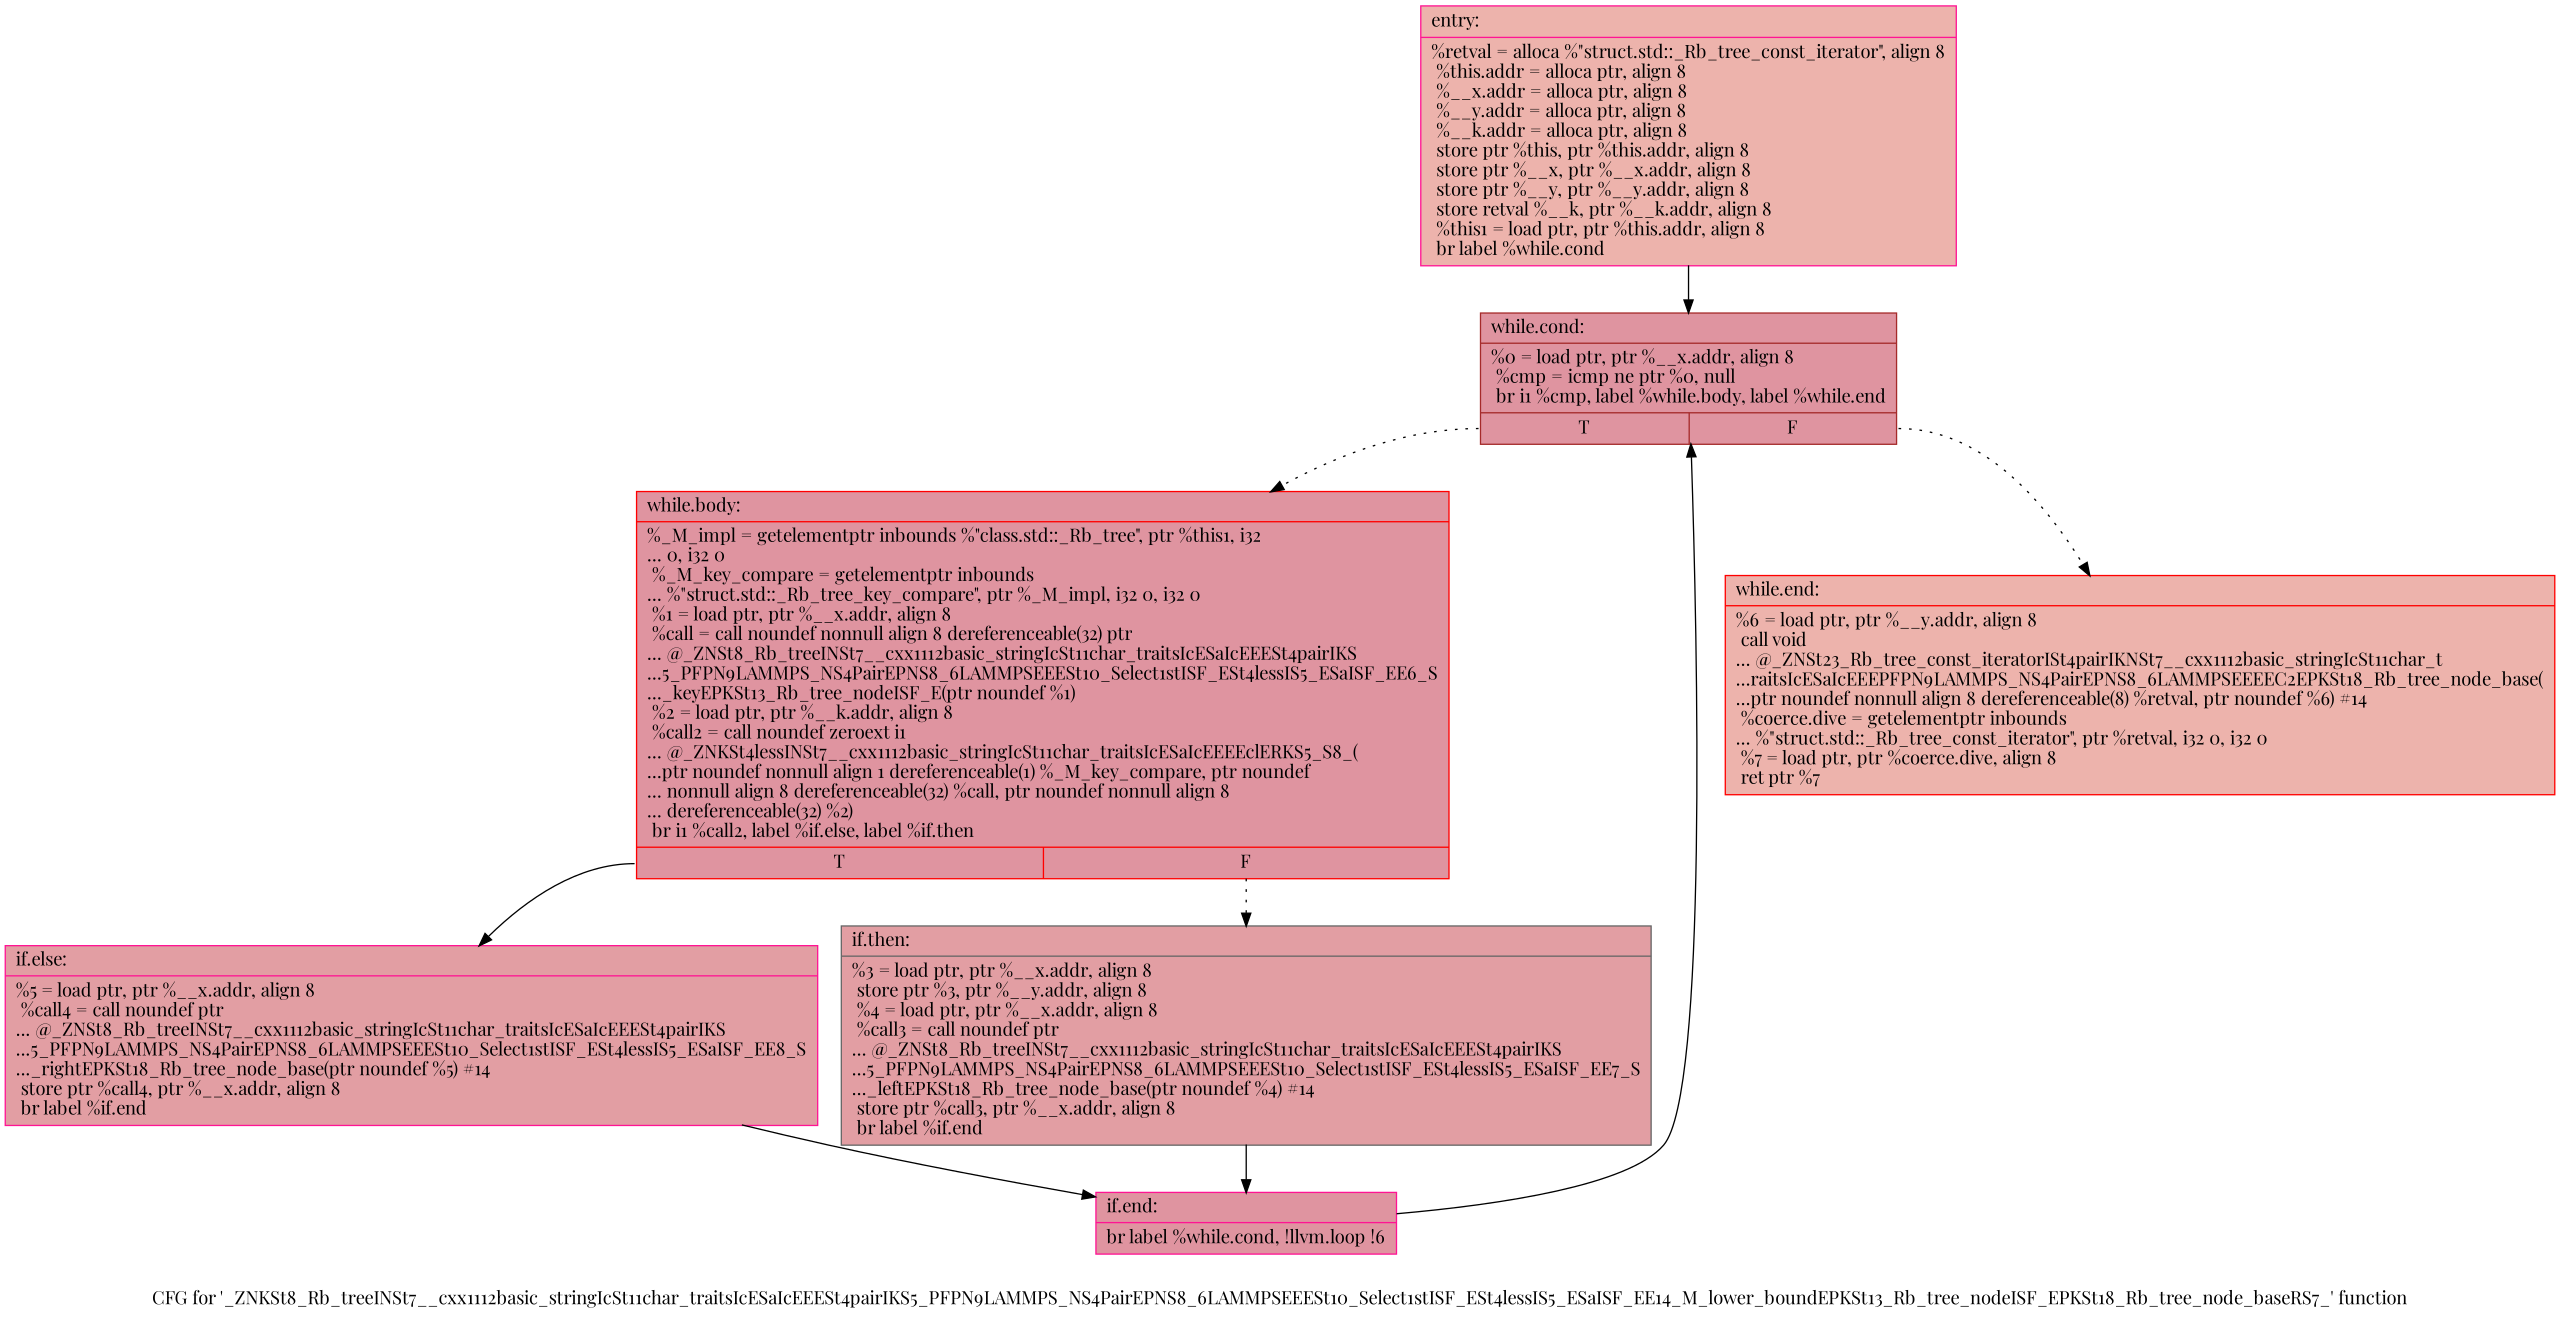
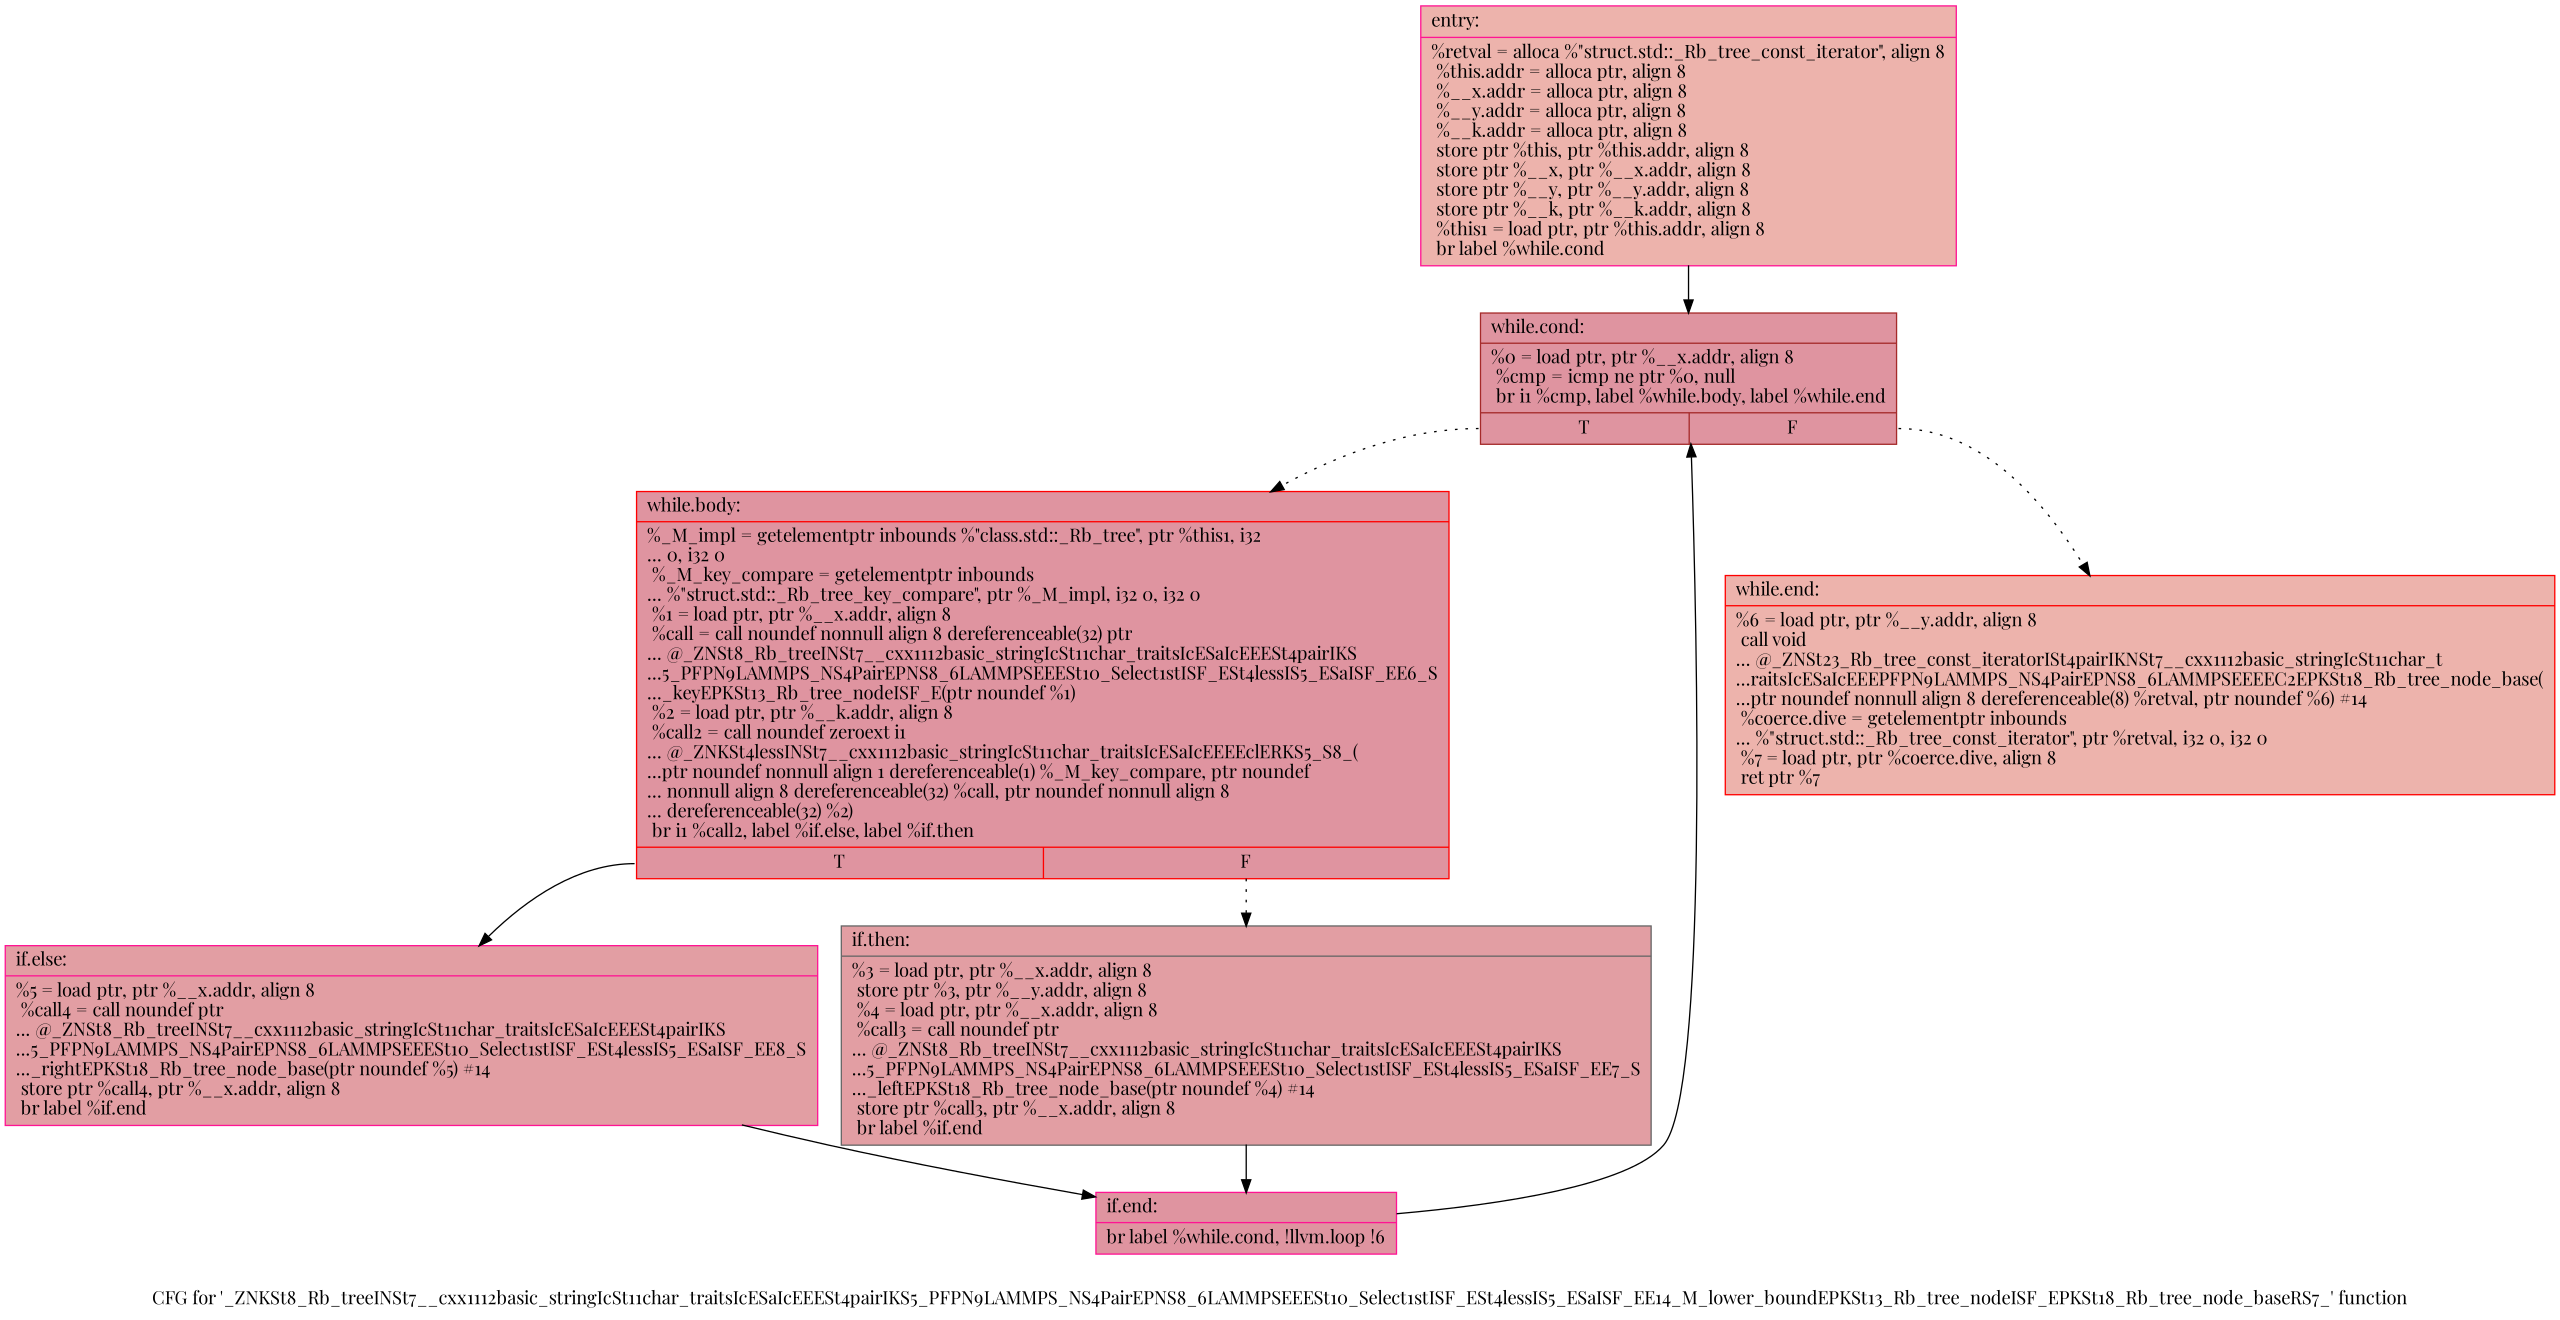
(1602, 210) -> (1591, 210)
